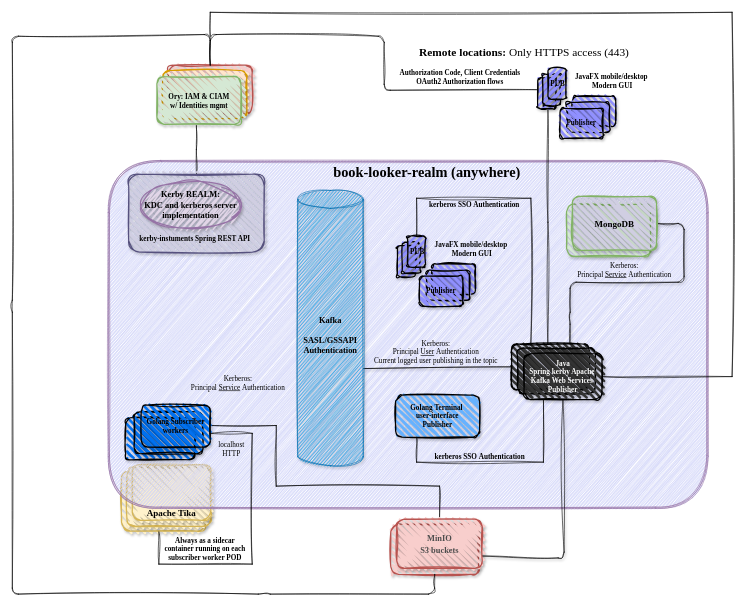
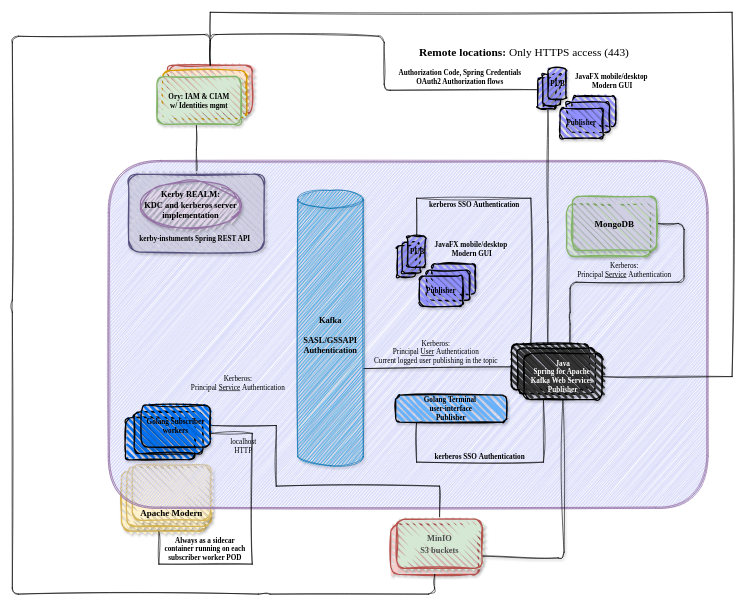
(460, 77) -> (460, 77)
(427, 173) -> none
(563, 377) -> (563, 377)
(438, 416) -> (451, 409)
(231, 449) -> (243, 446)
(172, 514) -> (172, 514)
(440, 544) -> (440, 544)
